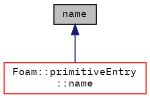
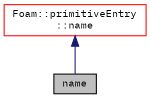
(75, 49) -> (75, 60)
